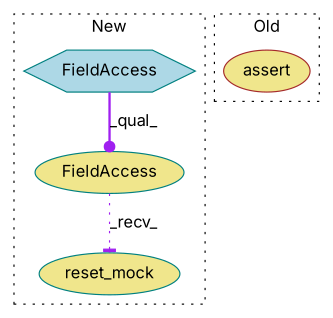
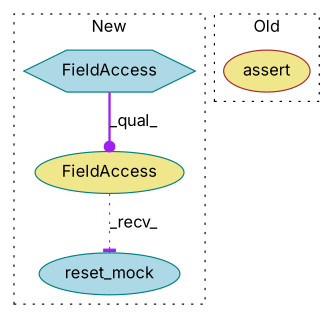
(110, 274) -> (110, 274)
